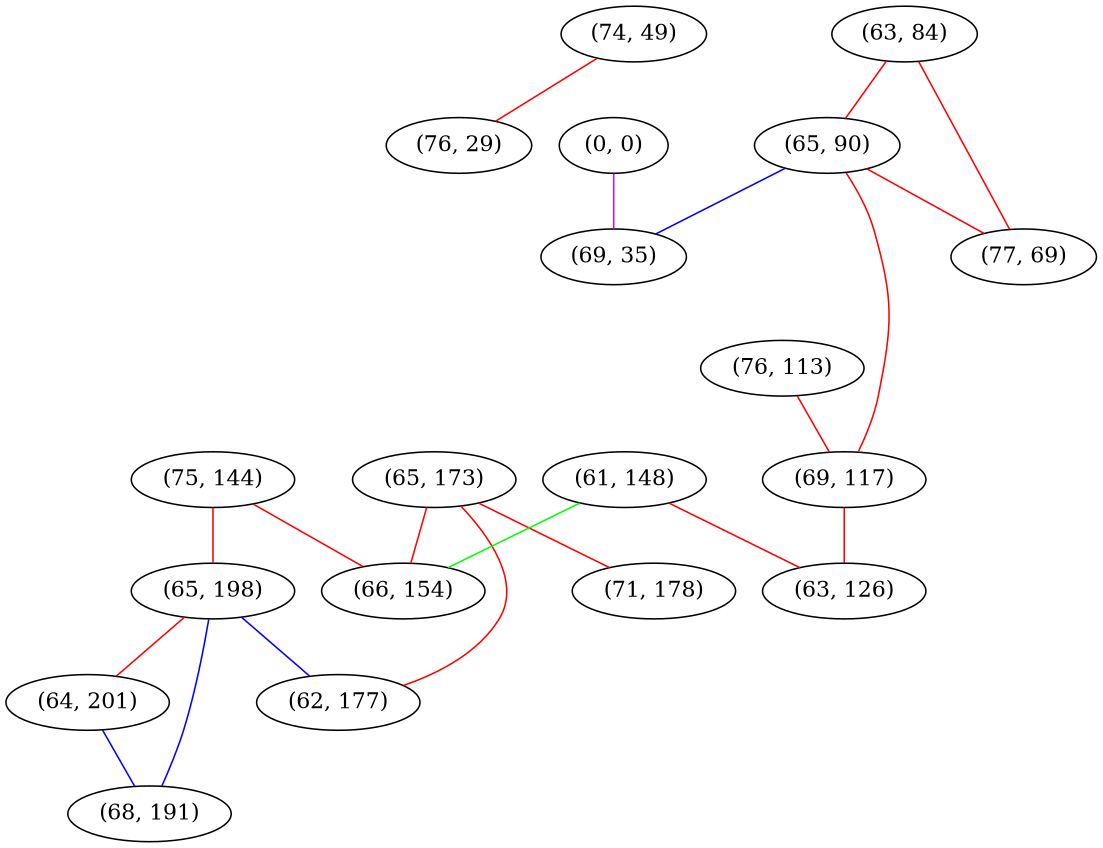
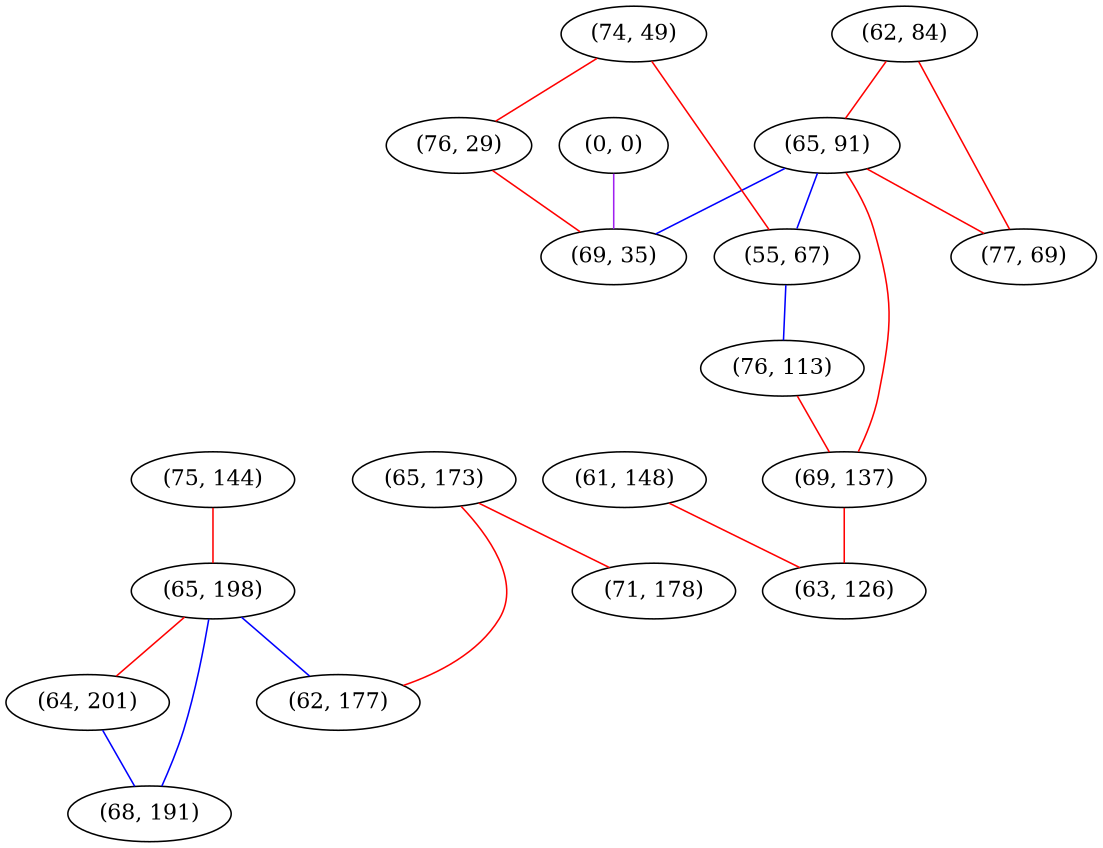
(905, 34) -> (905, 34)
(827, 145) -> (827, 145)
none -> (536, 201)
none -> (787, 257)
(844, 480) -> (844, 480)
(403, 591) -> none
